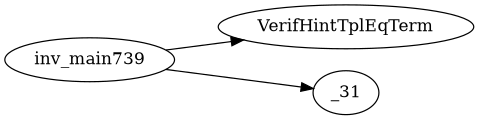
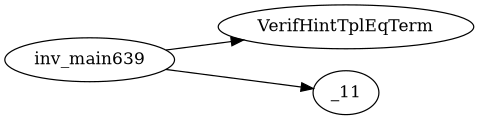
(90, 60) -> (90, 60)
(346, 93) -> (346, 93)
